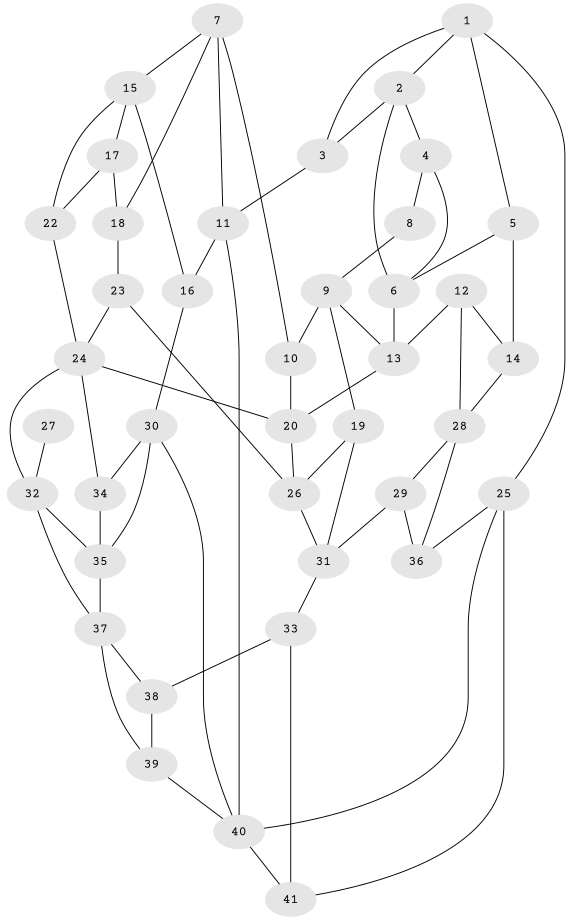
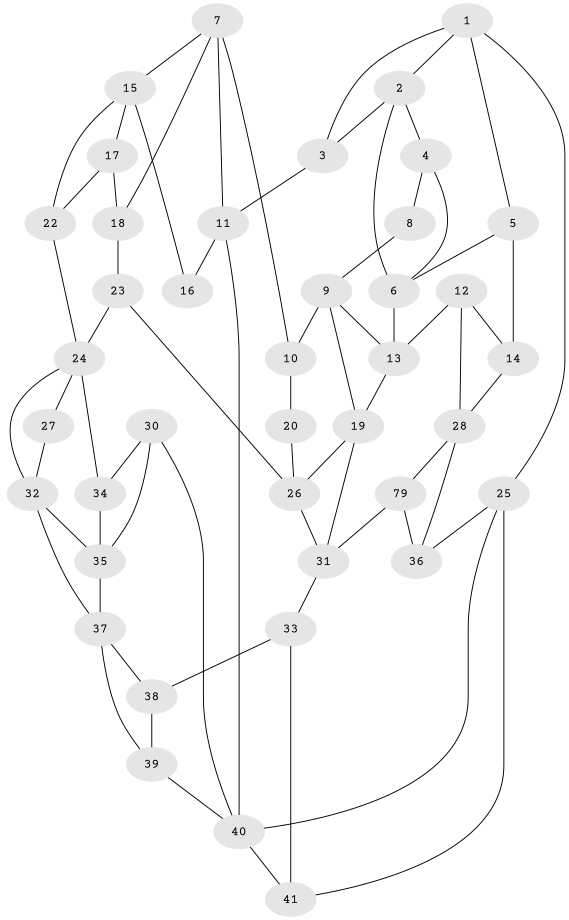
(169, 361) -> none
(185, 392) -> (64, 393)
(342, 393) -> (376, 392)
(401, 494) -> (401, 494)
